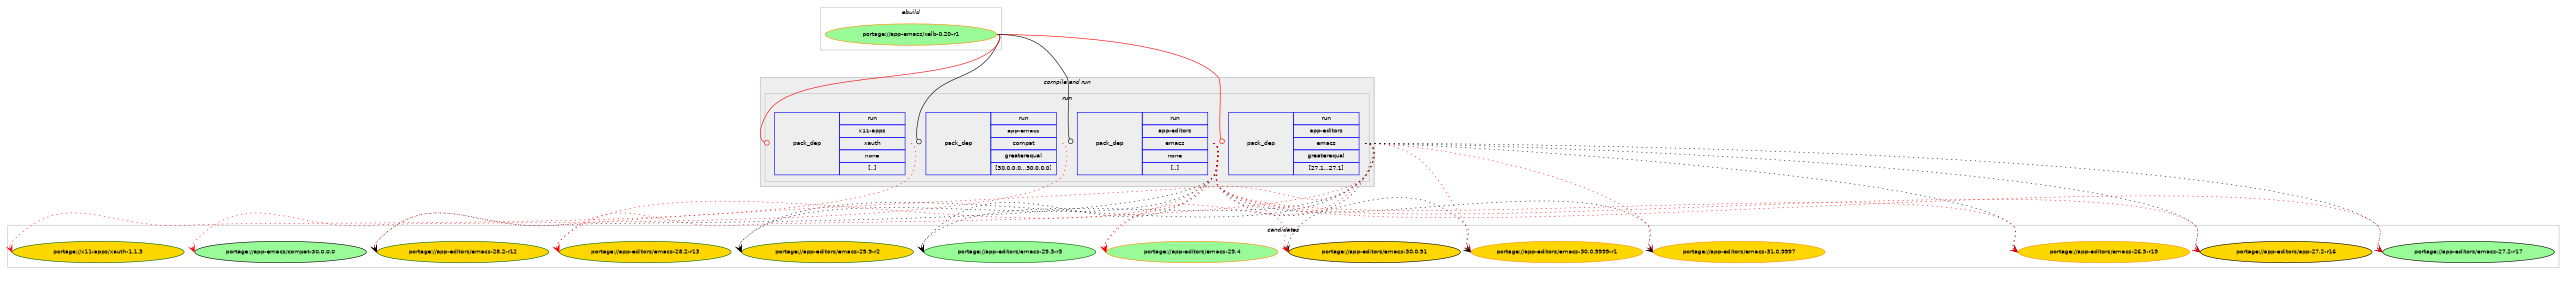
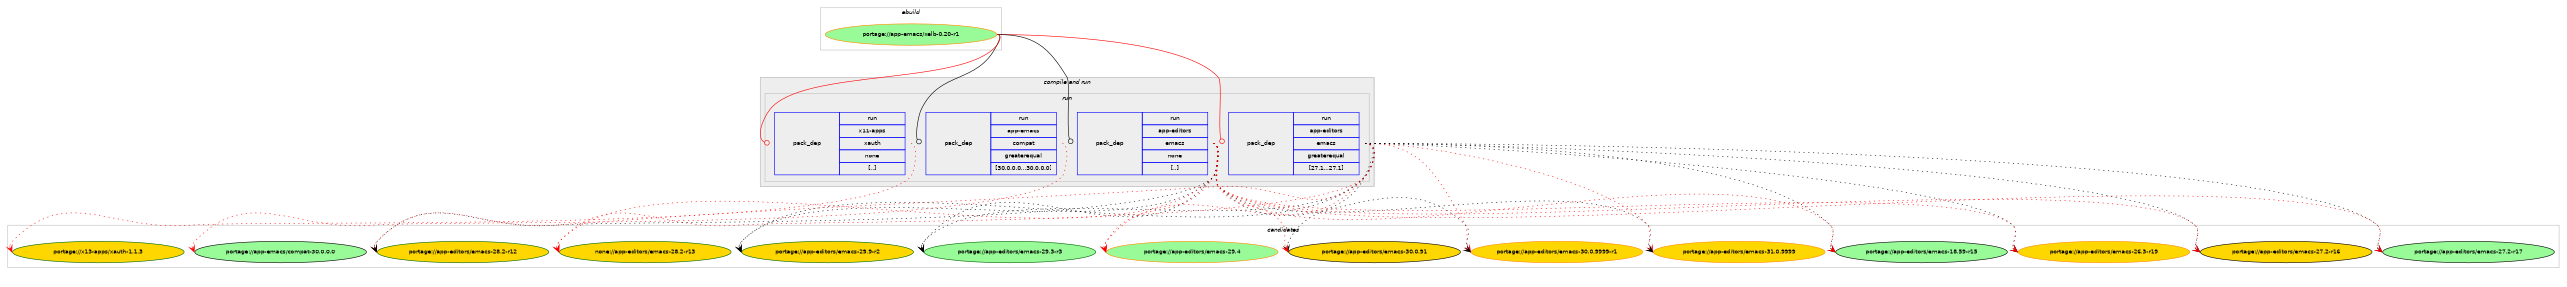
(98, 252) -> (98, 252)
(645, 252) -> (645, 252)
(1739, 252) -> (1739, 252)
none -> (1922, 252)
(2286, 252) -> (2286, 252)
